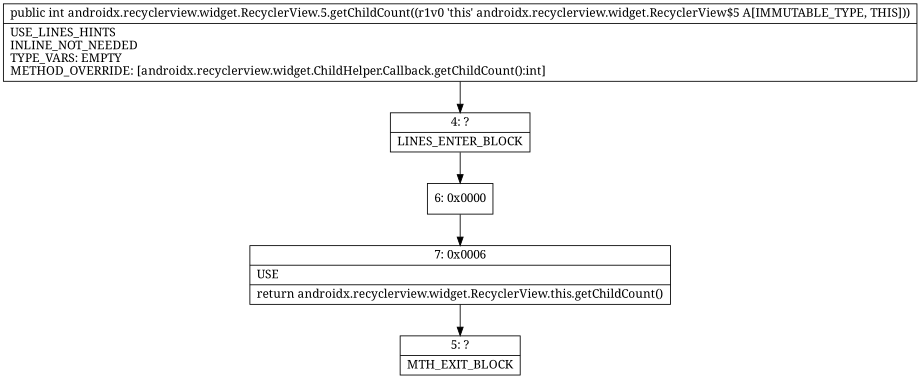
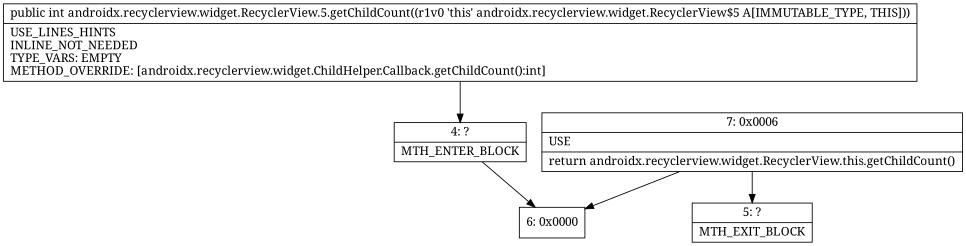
(460, 142) -> (460, 152)
(460, 226) -> (636, 189)
